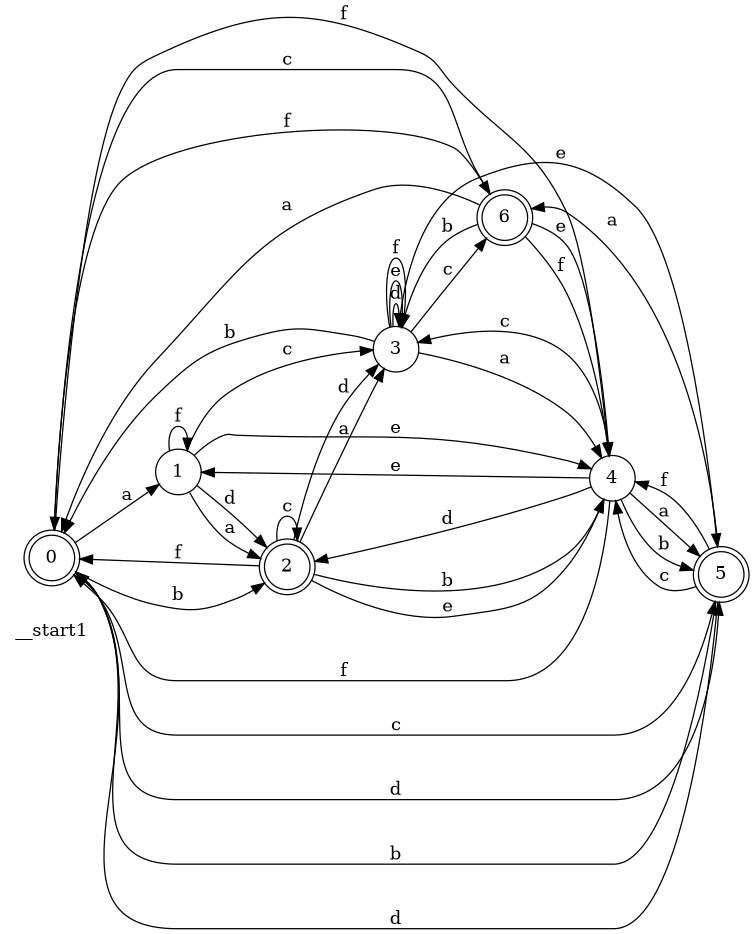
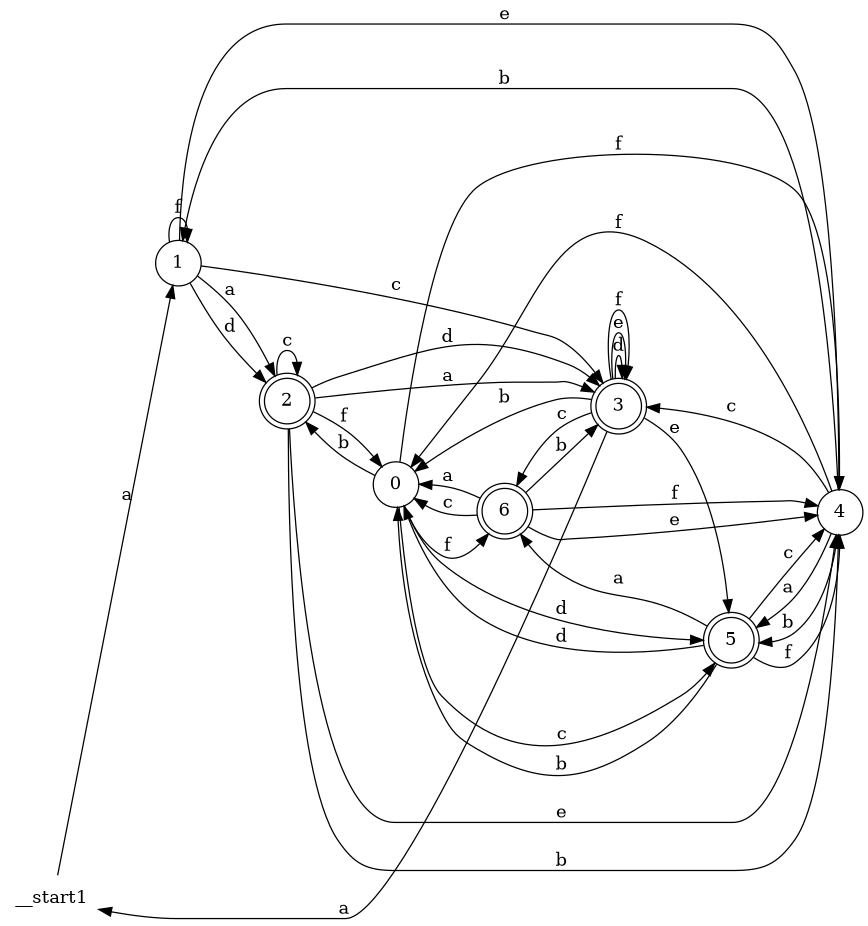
(396, 349) -> (619, 406)
(517, 383) -> (442, 792)
(396, 466) -> (505, 79)
(112, 517) -> (114, 587)
(460, 527) -> none
(52, 558) -> (396, 485)
